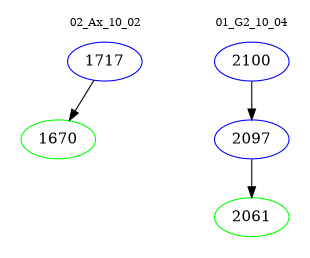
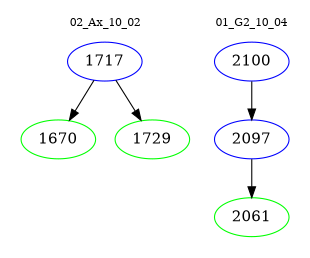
none -> (152, 139)
